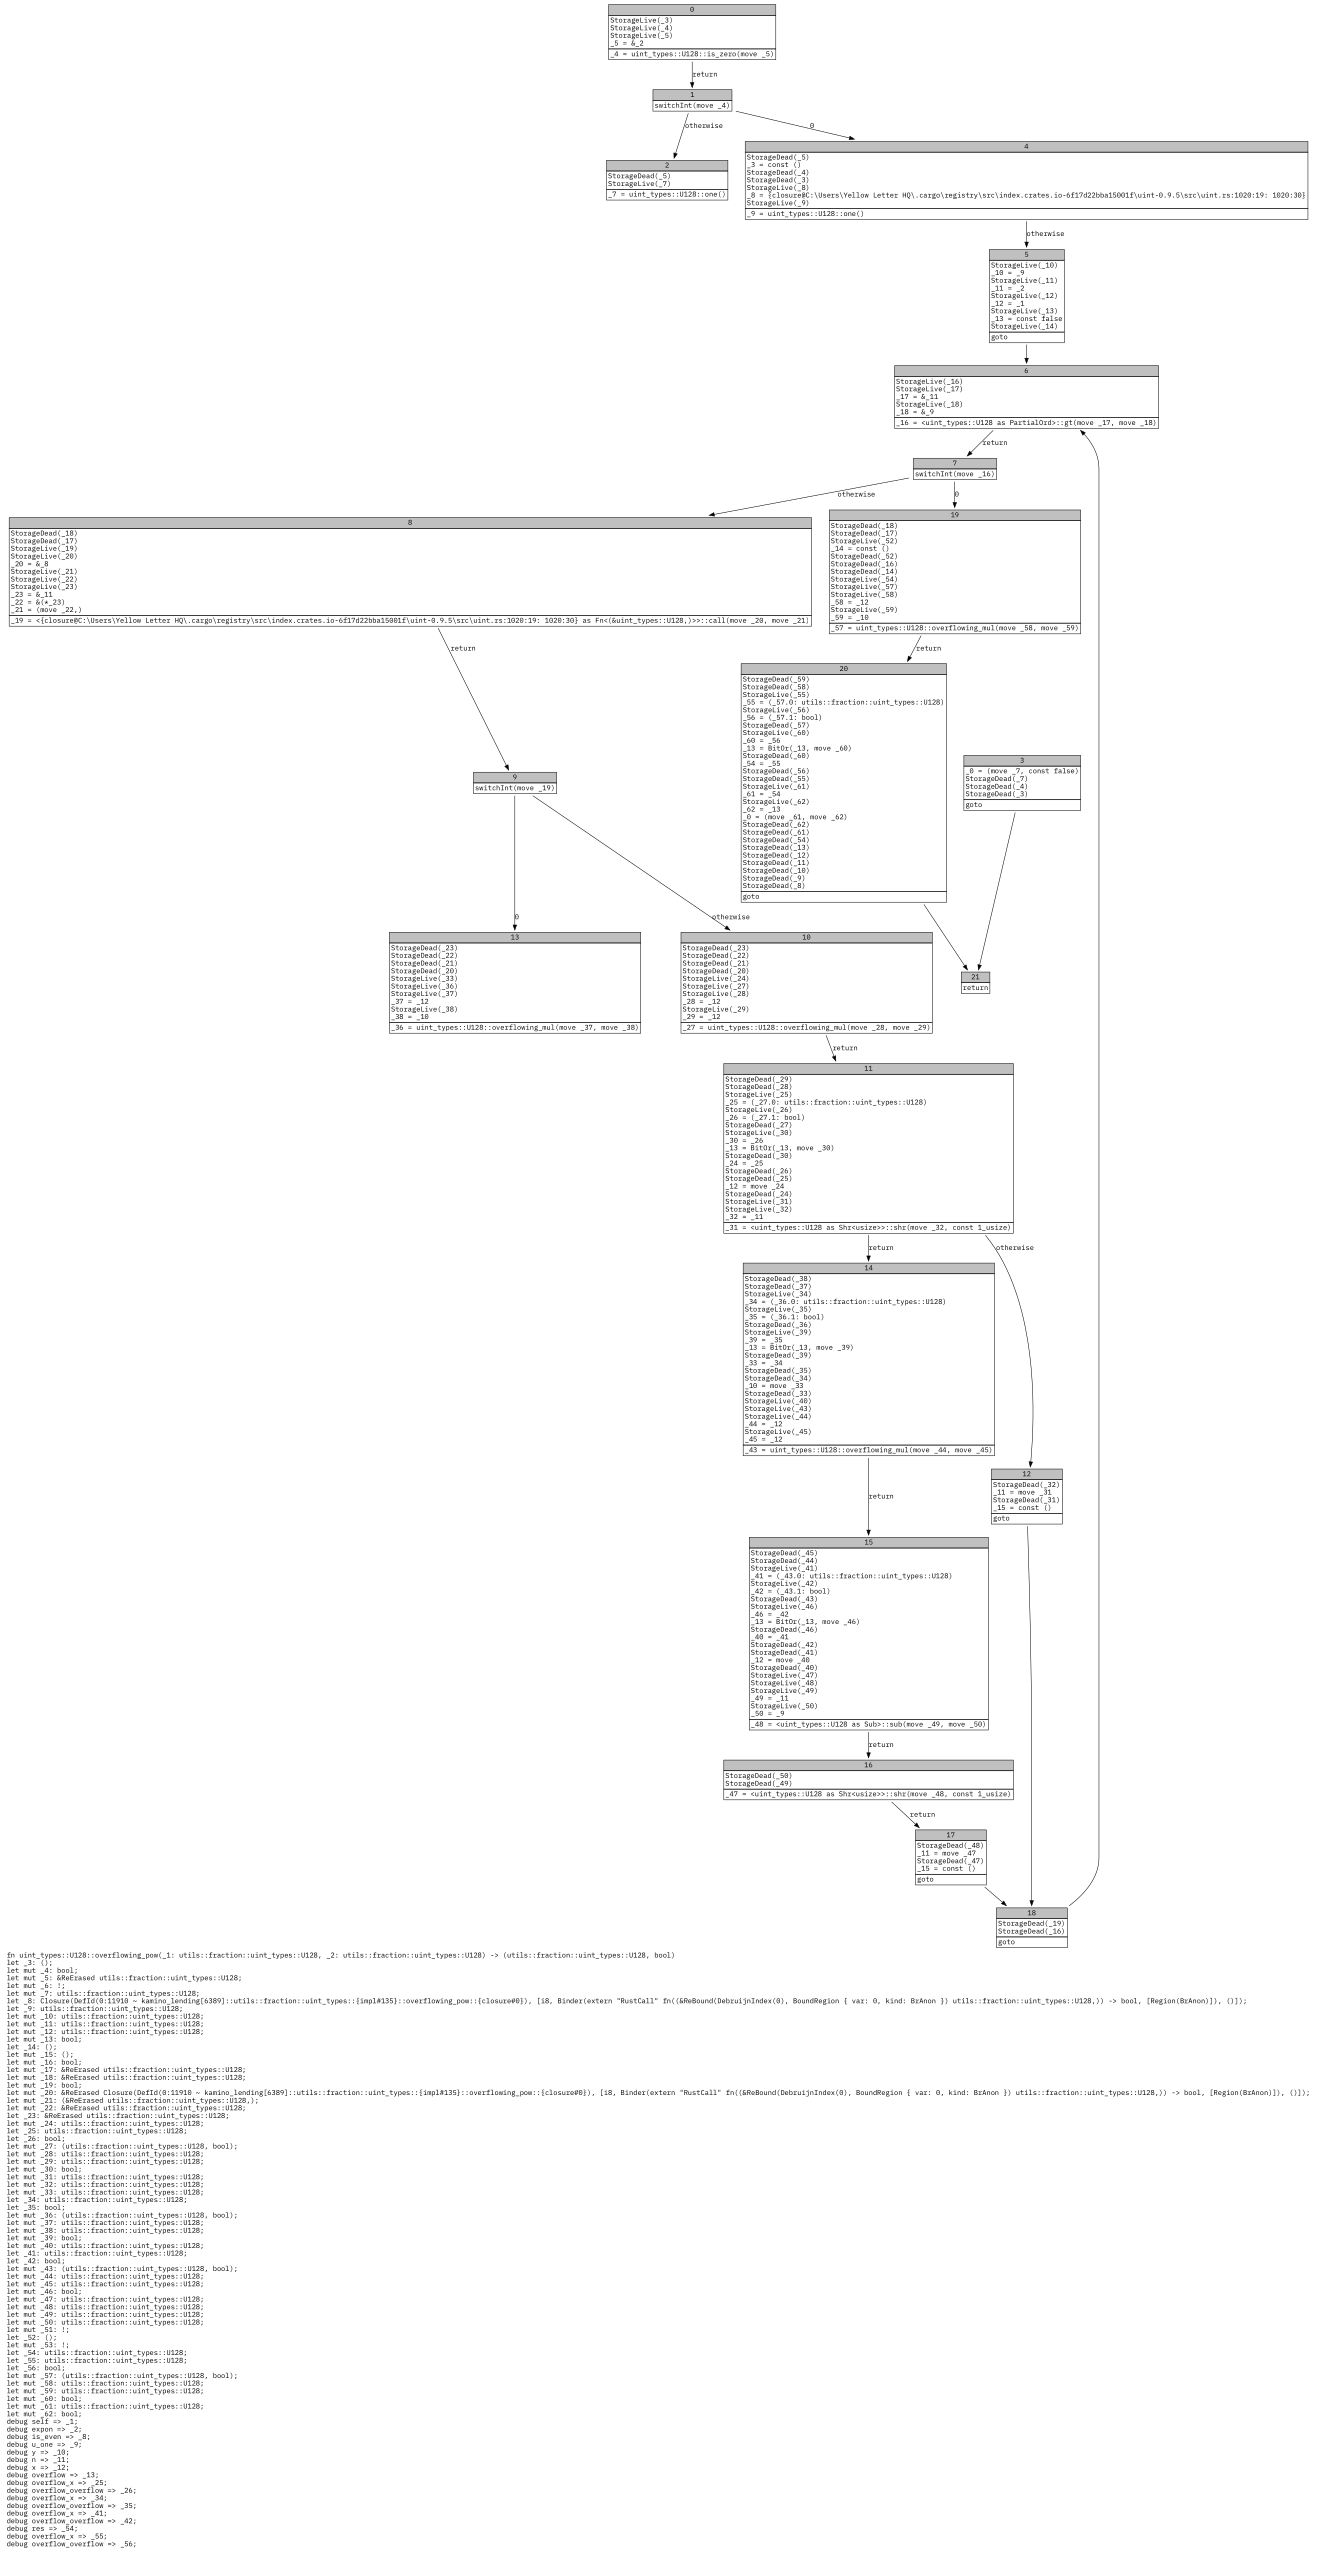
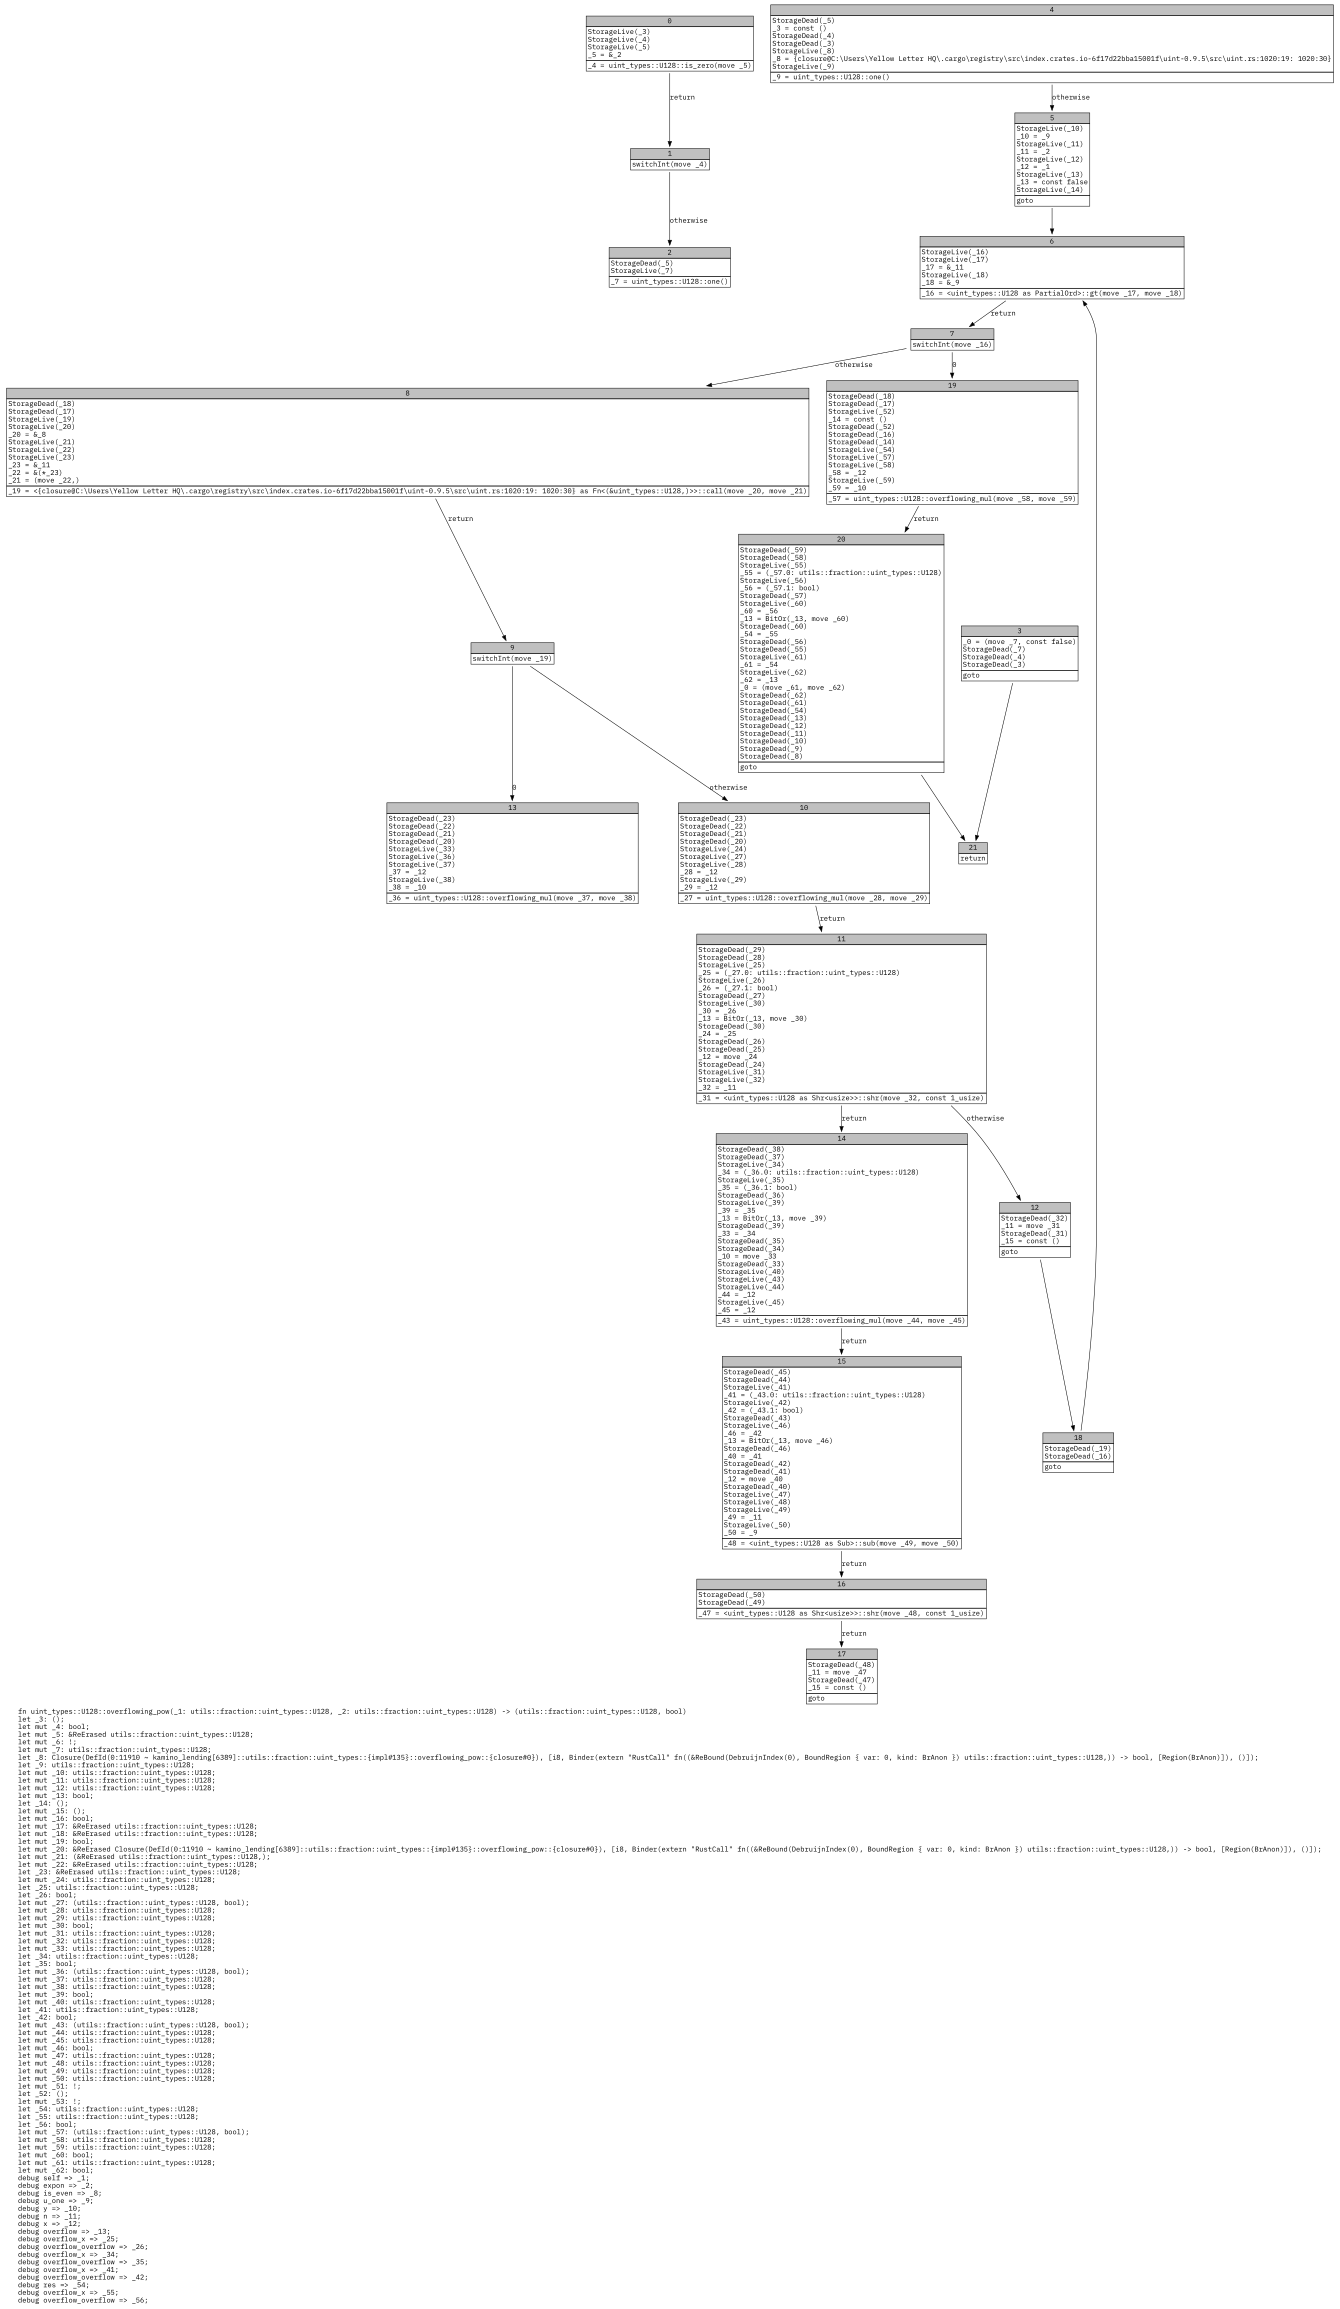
(793, 125) -> none
(994, 1895) -> none
